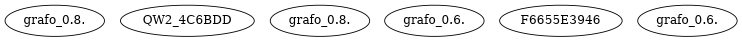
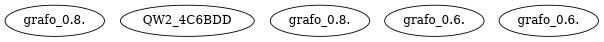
(561, 21) -> none
